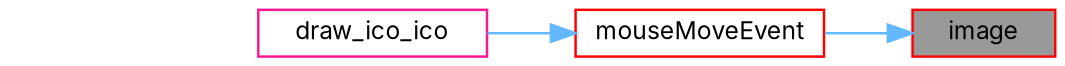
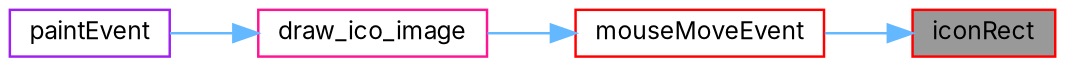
none -> (90, 33)
(373, 33) -> (373, 33)
(984, 33) -> (984, 33)
